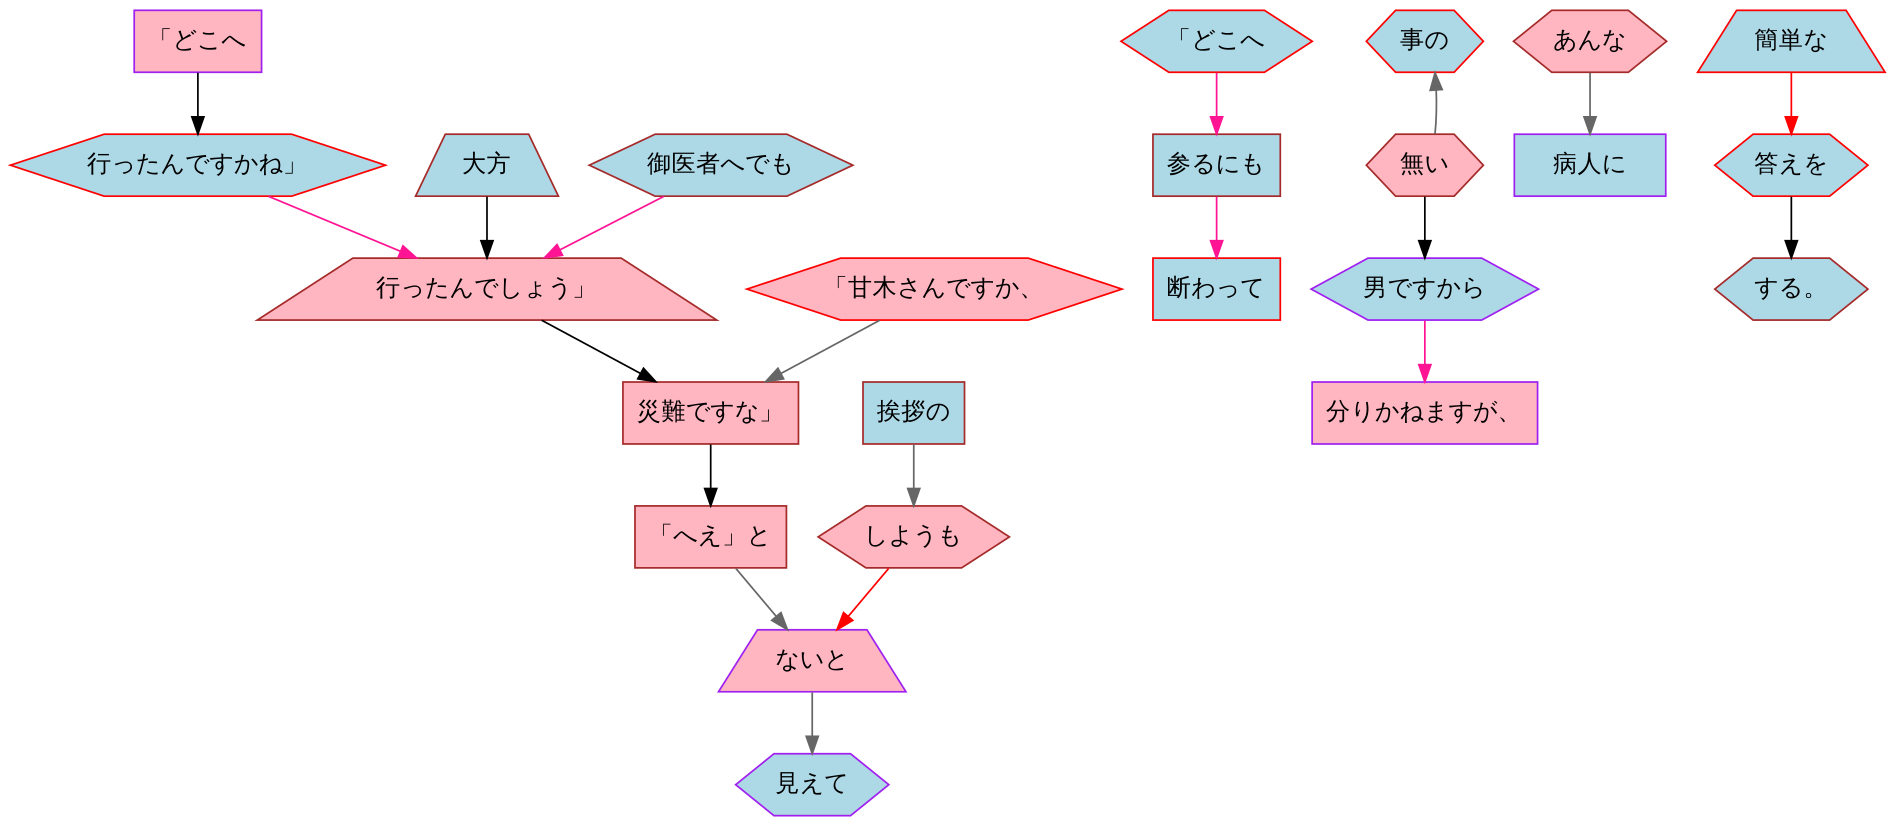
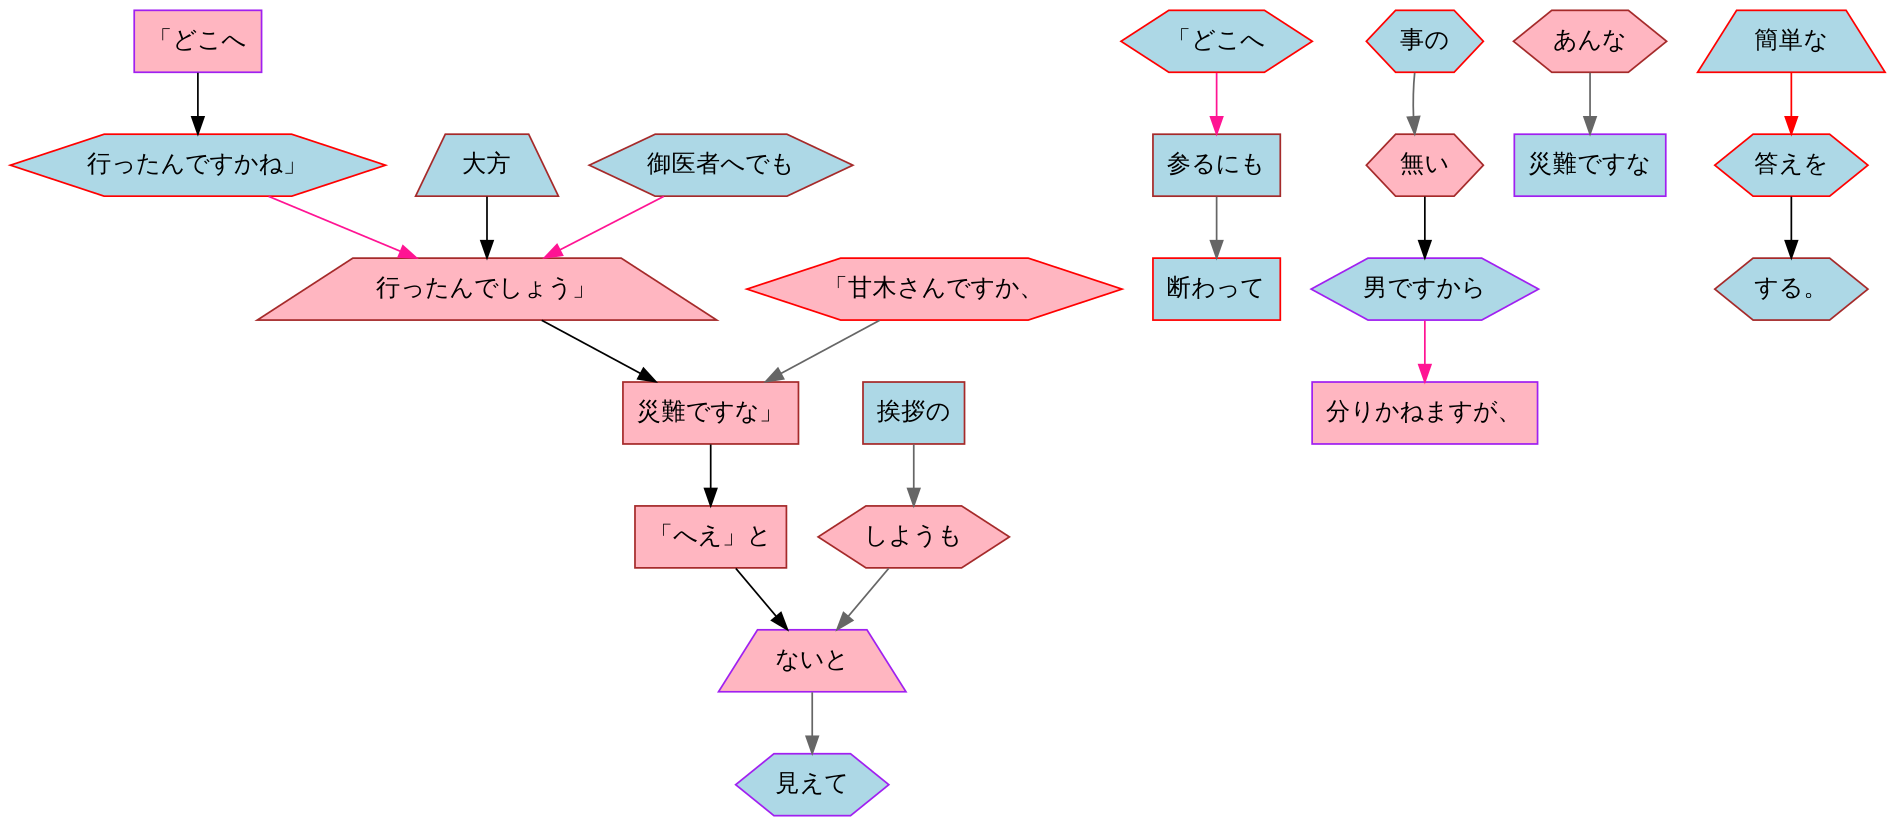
(1436, 112) -> (1413, 95)
(1590, 165) -> (1590, 165)
(1217, 219) -> (1217, 219)
(756, 592) -> (756, 592)
(868, 592) -> (868, 592)
